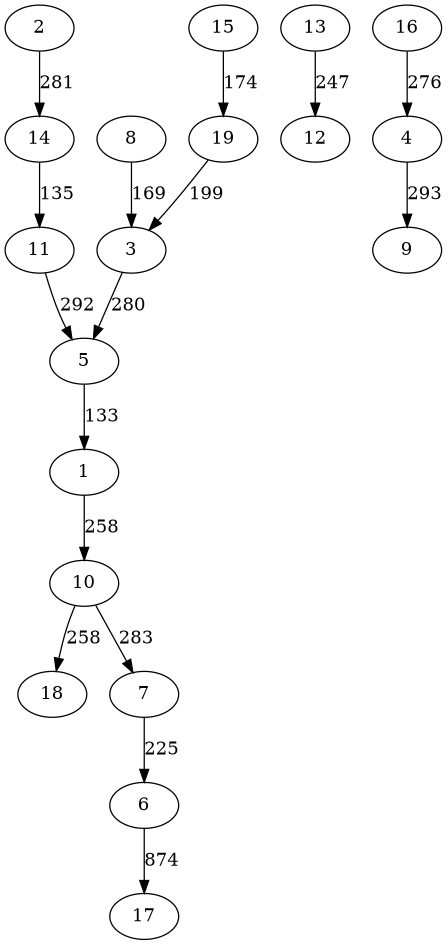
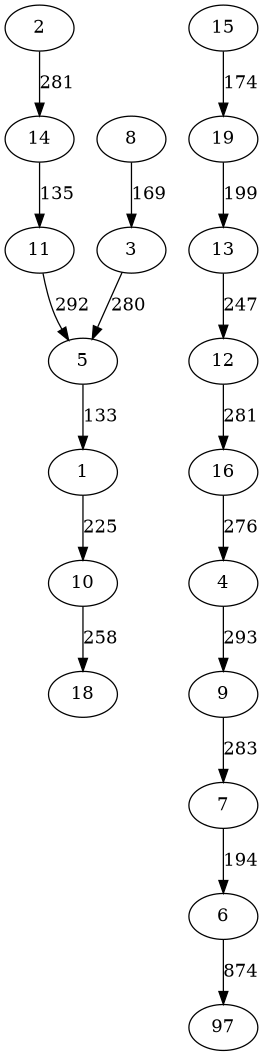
(184, 191) -> (223, 188)
none -> (223, 410)
(102, 528) -> (101, 528)
(111, 633) -> (223, 743)
(162, 750) -> (241, 861)
(144, 916) -> (223, 1027)
